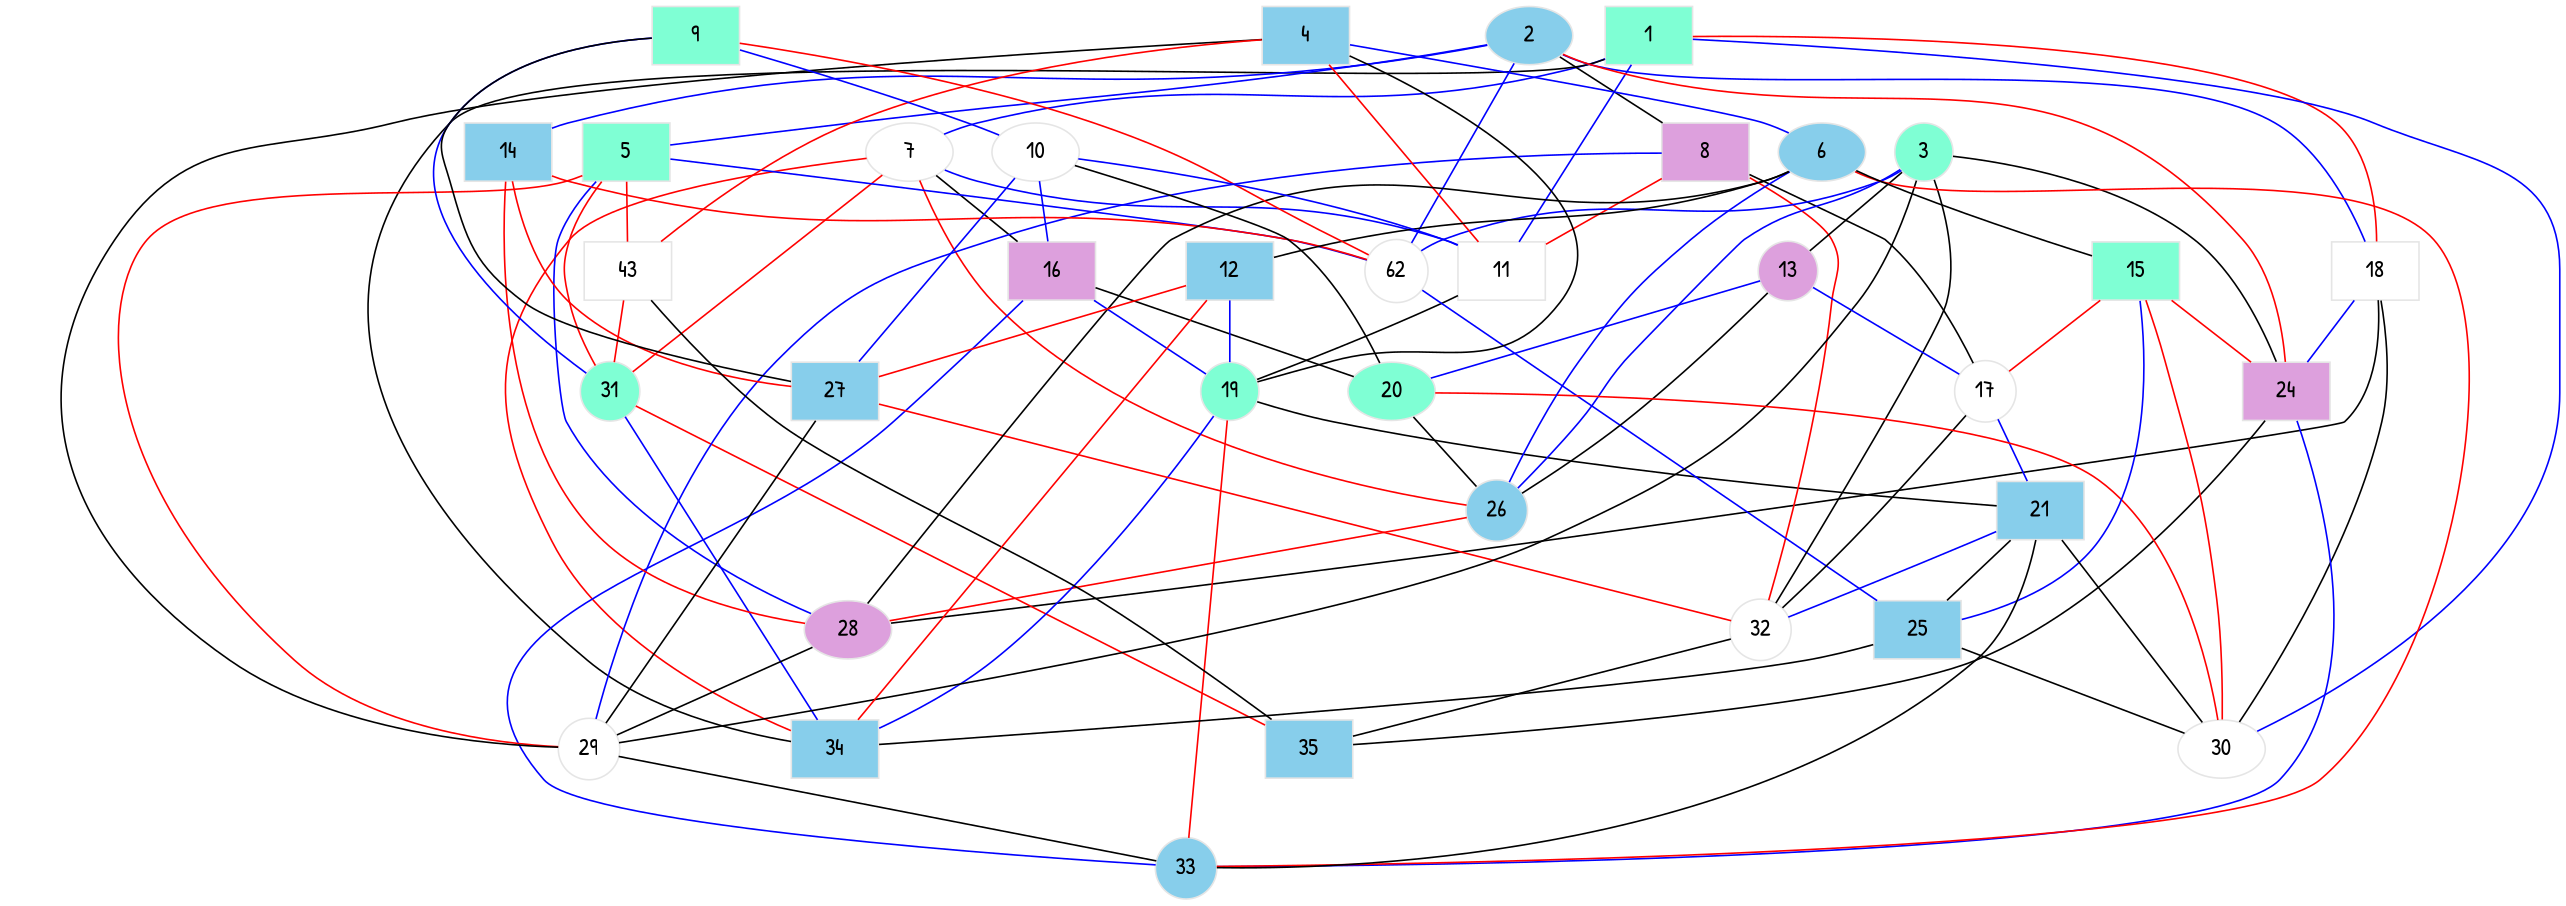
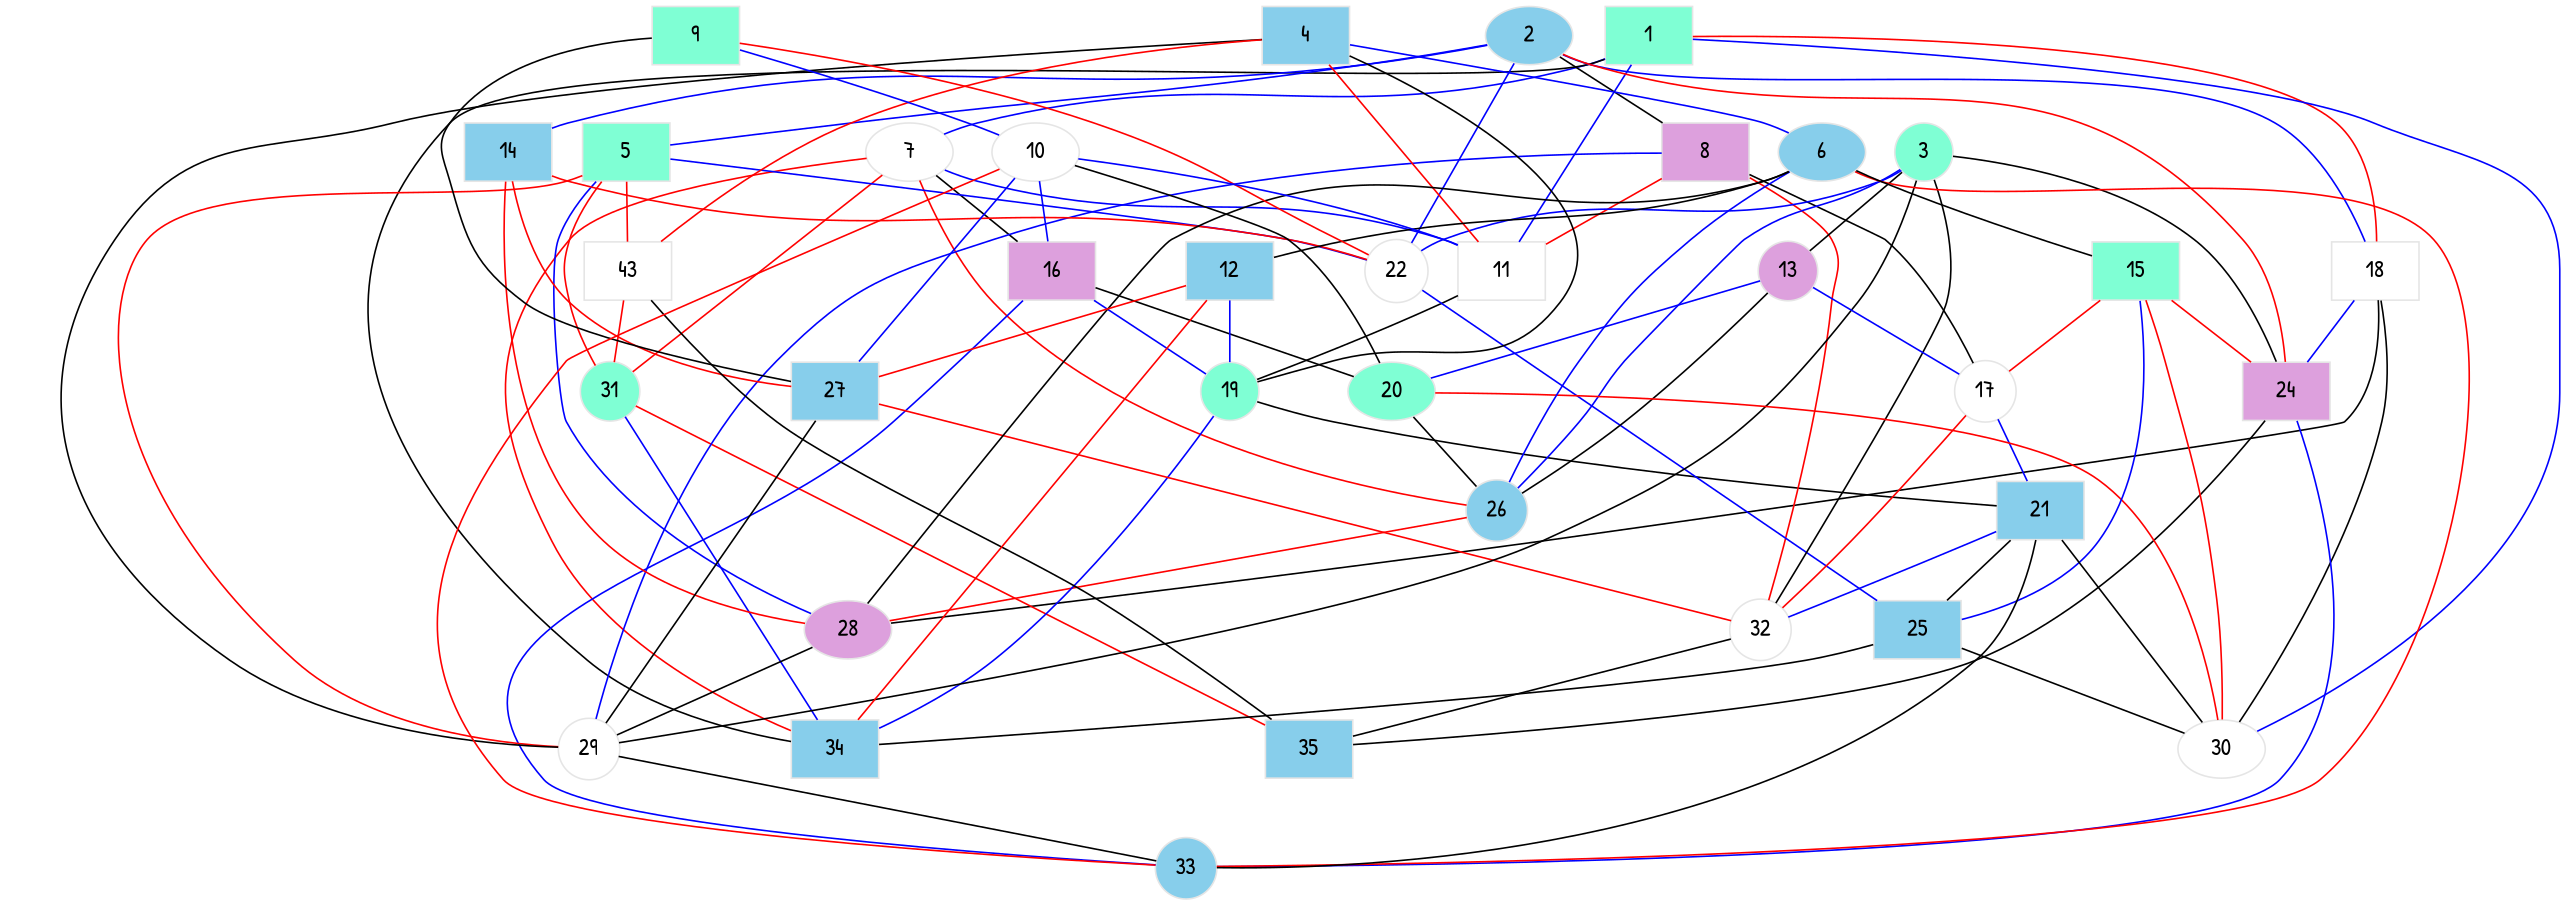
(435, 177) -> none
(1396, 271) -> (1396, 271)
(1877, 514) -> (1877, 514)
(1209, 619) -> (441, 654)
